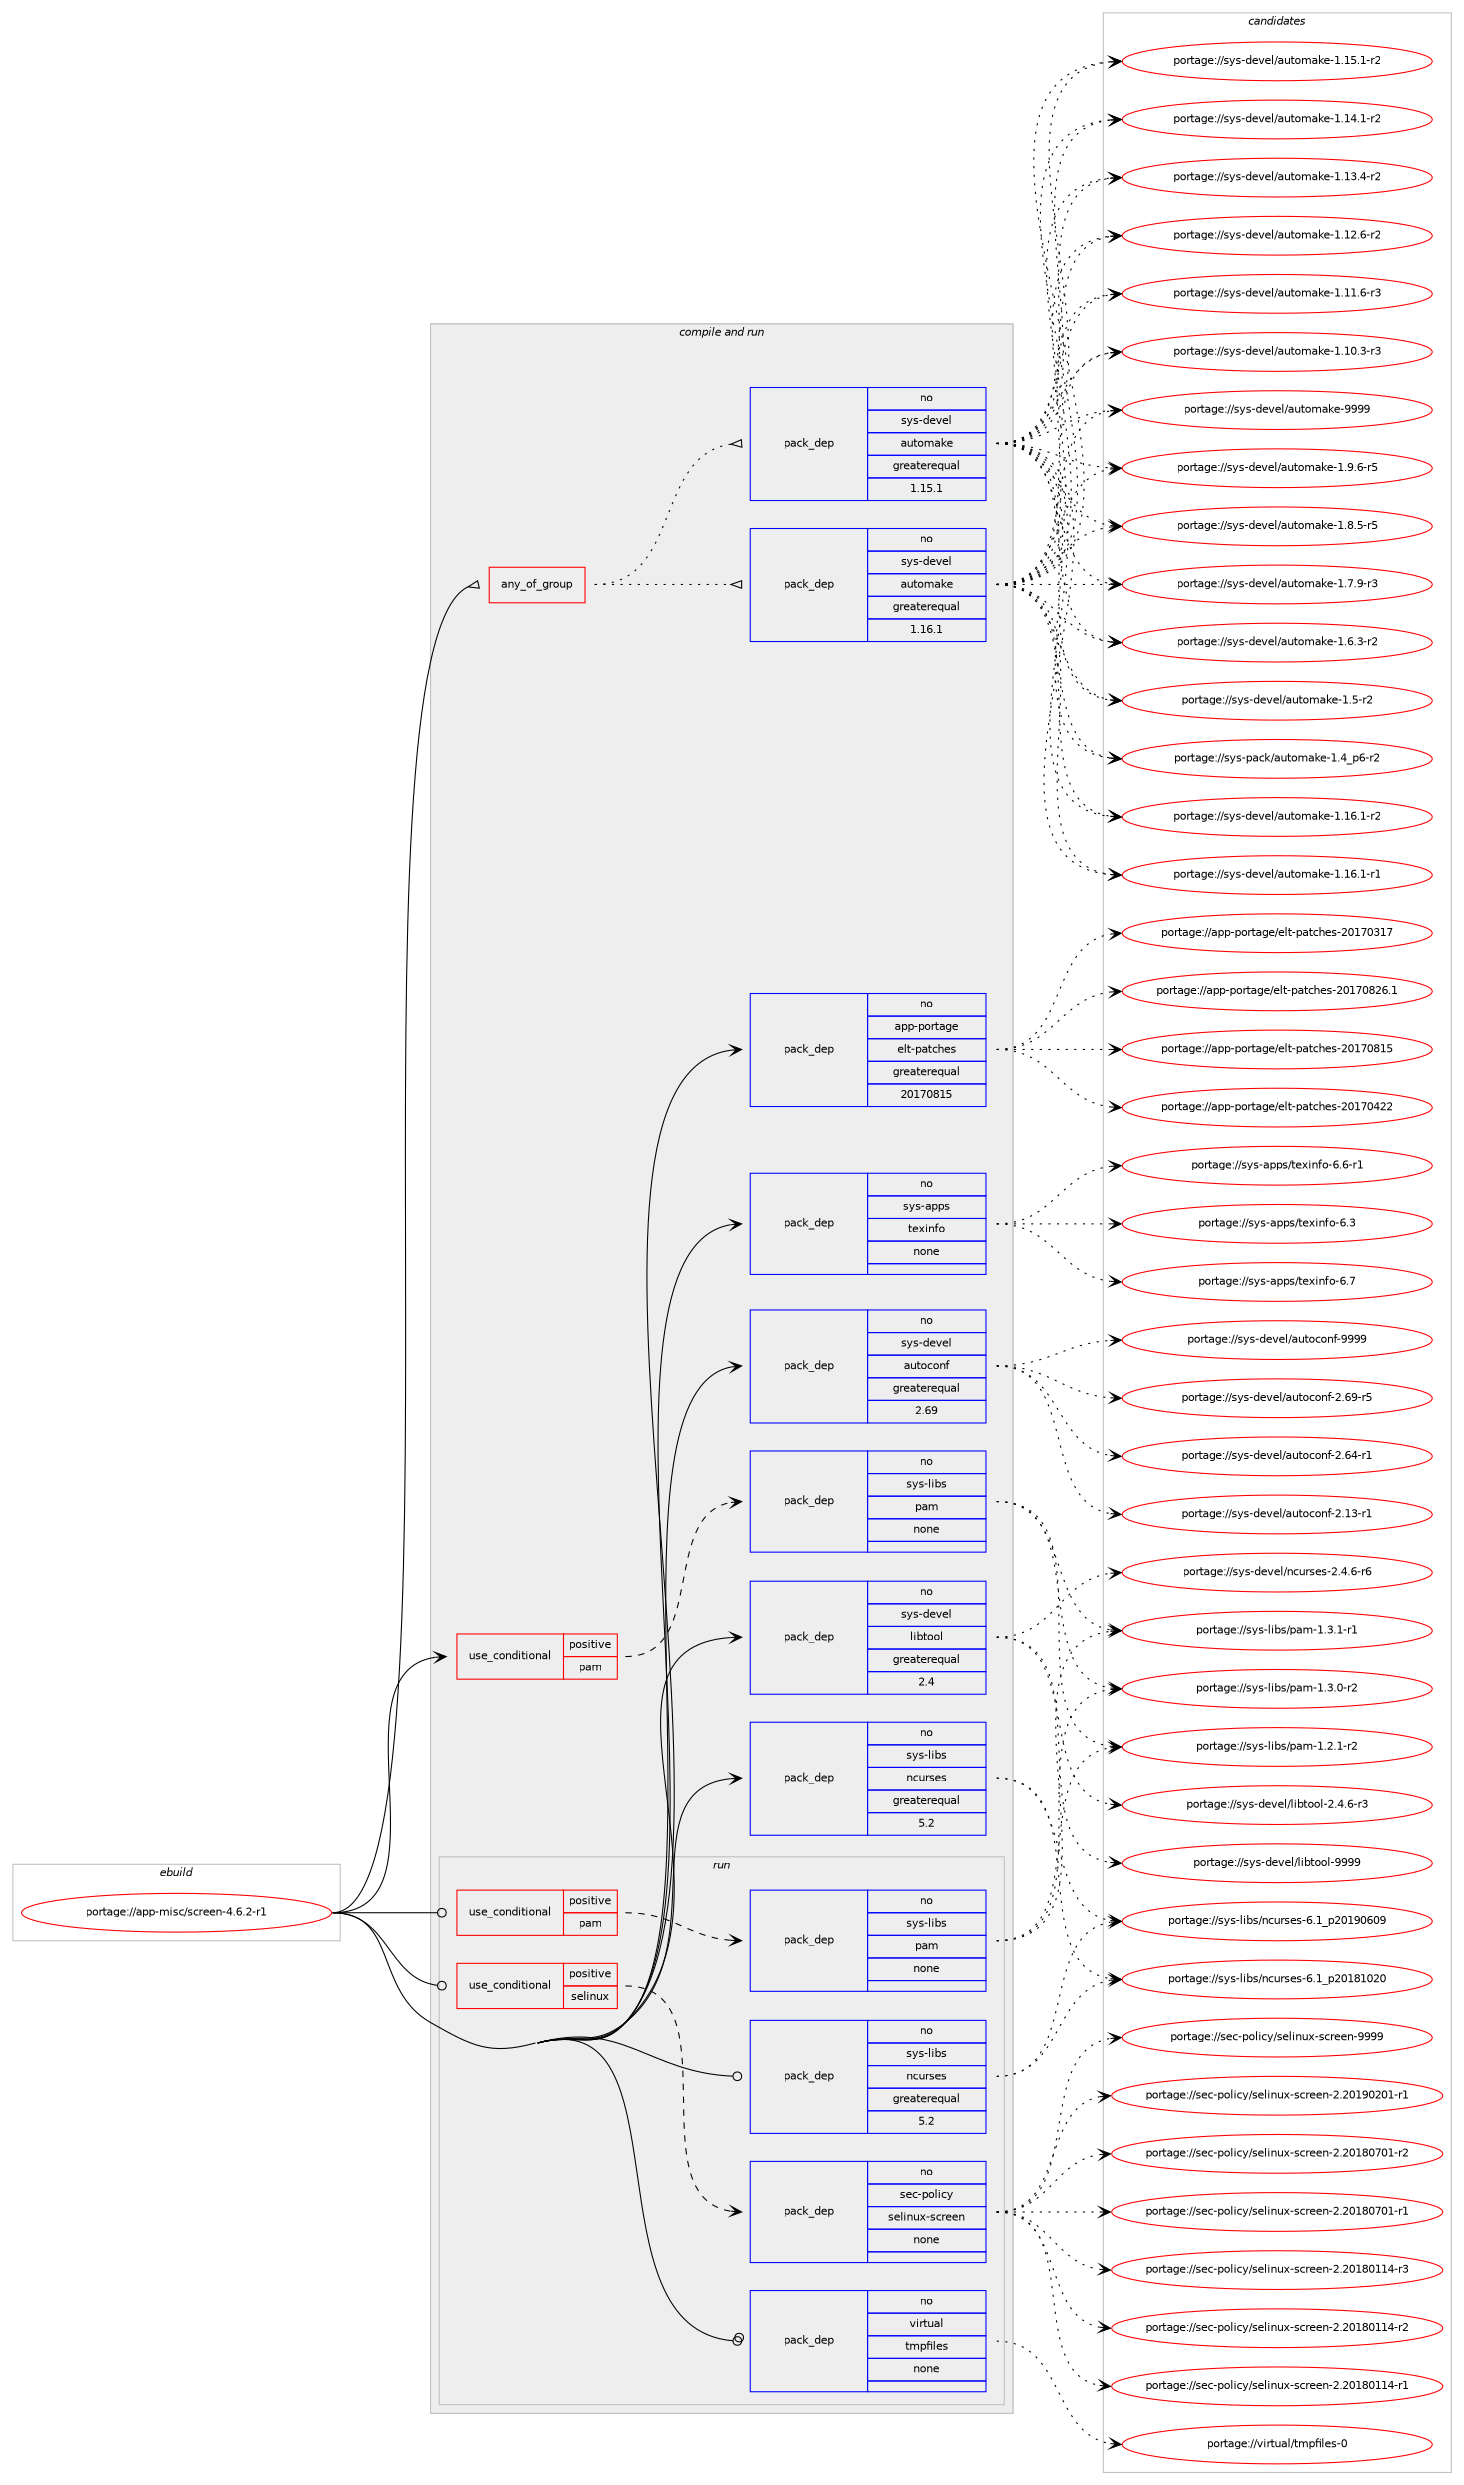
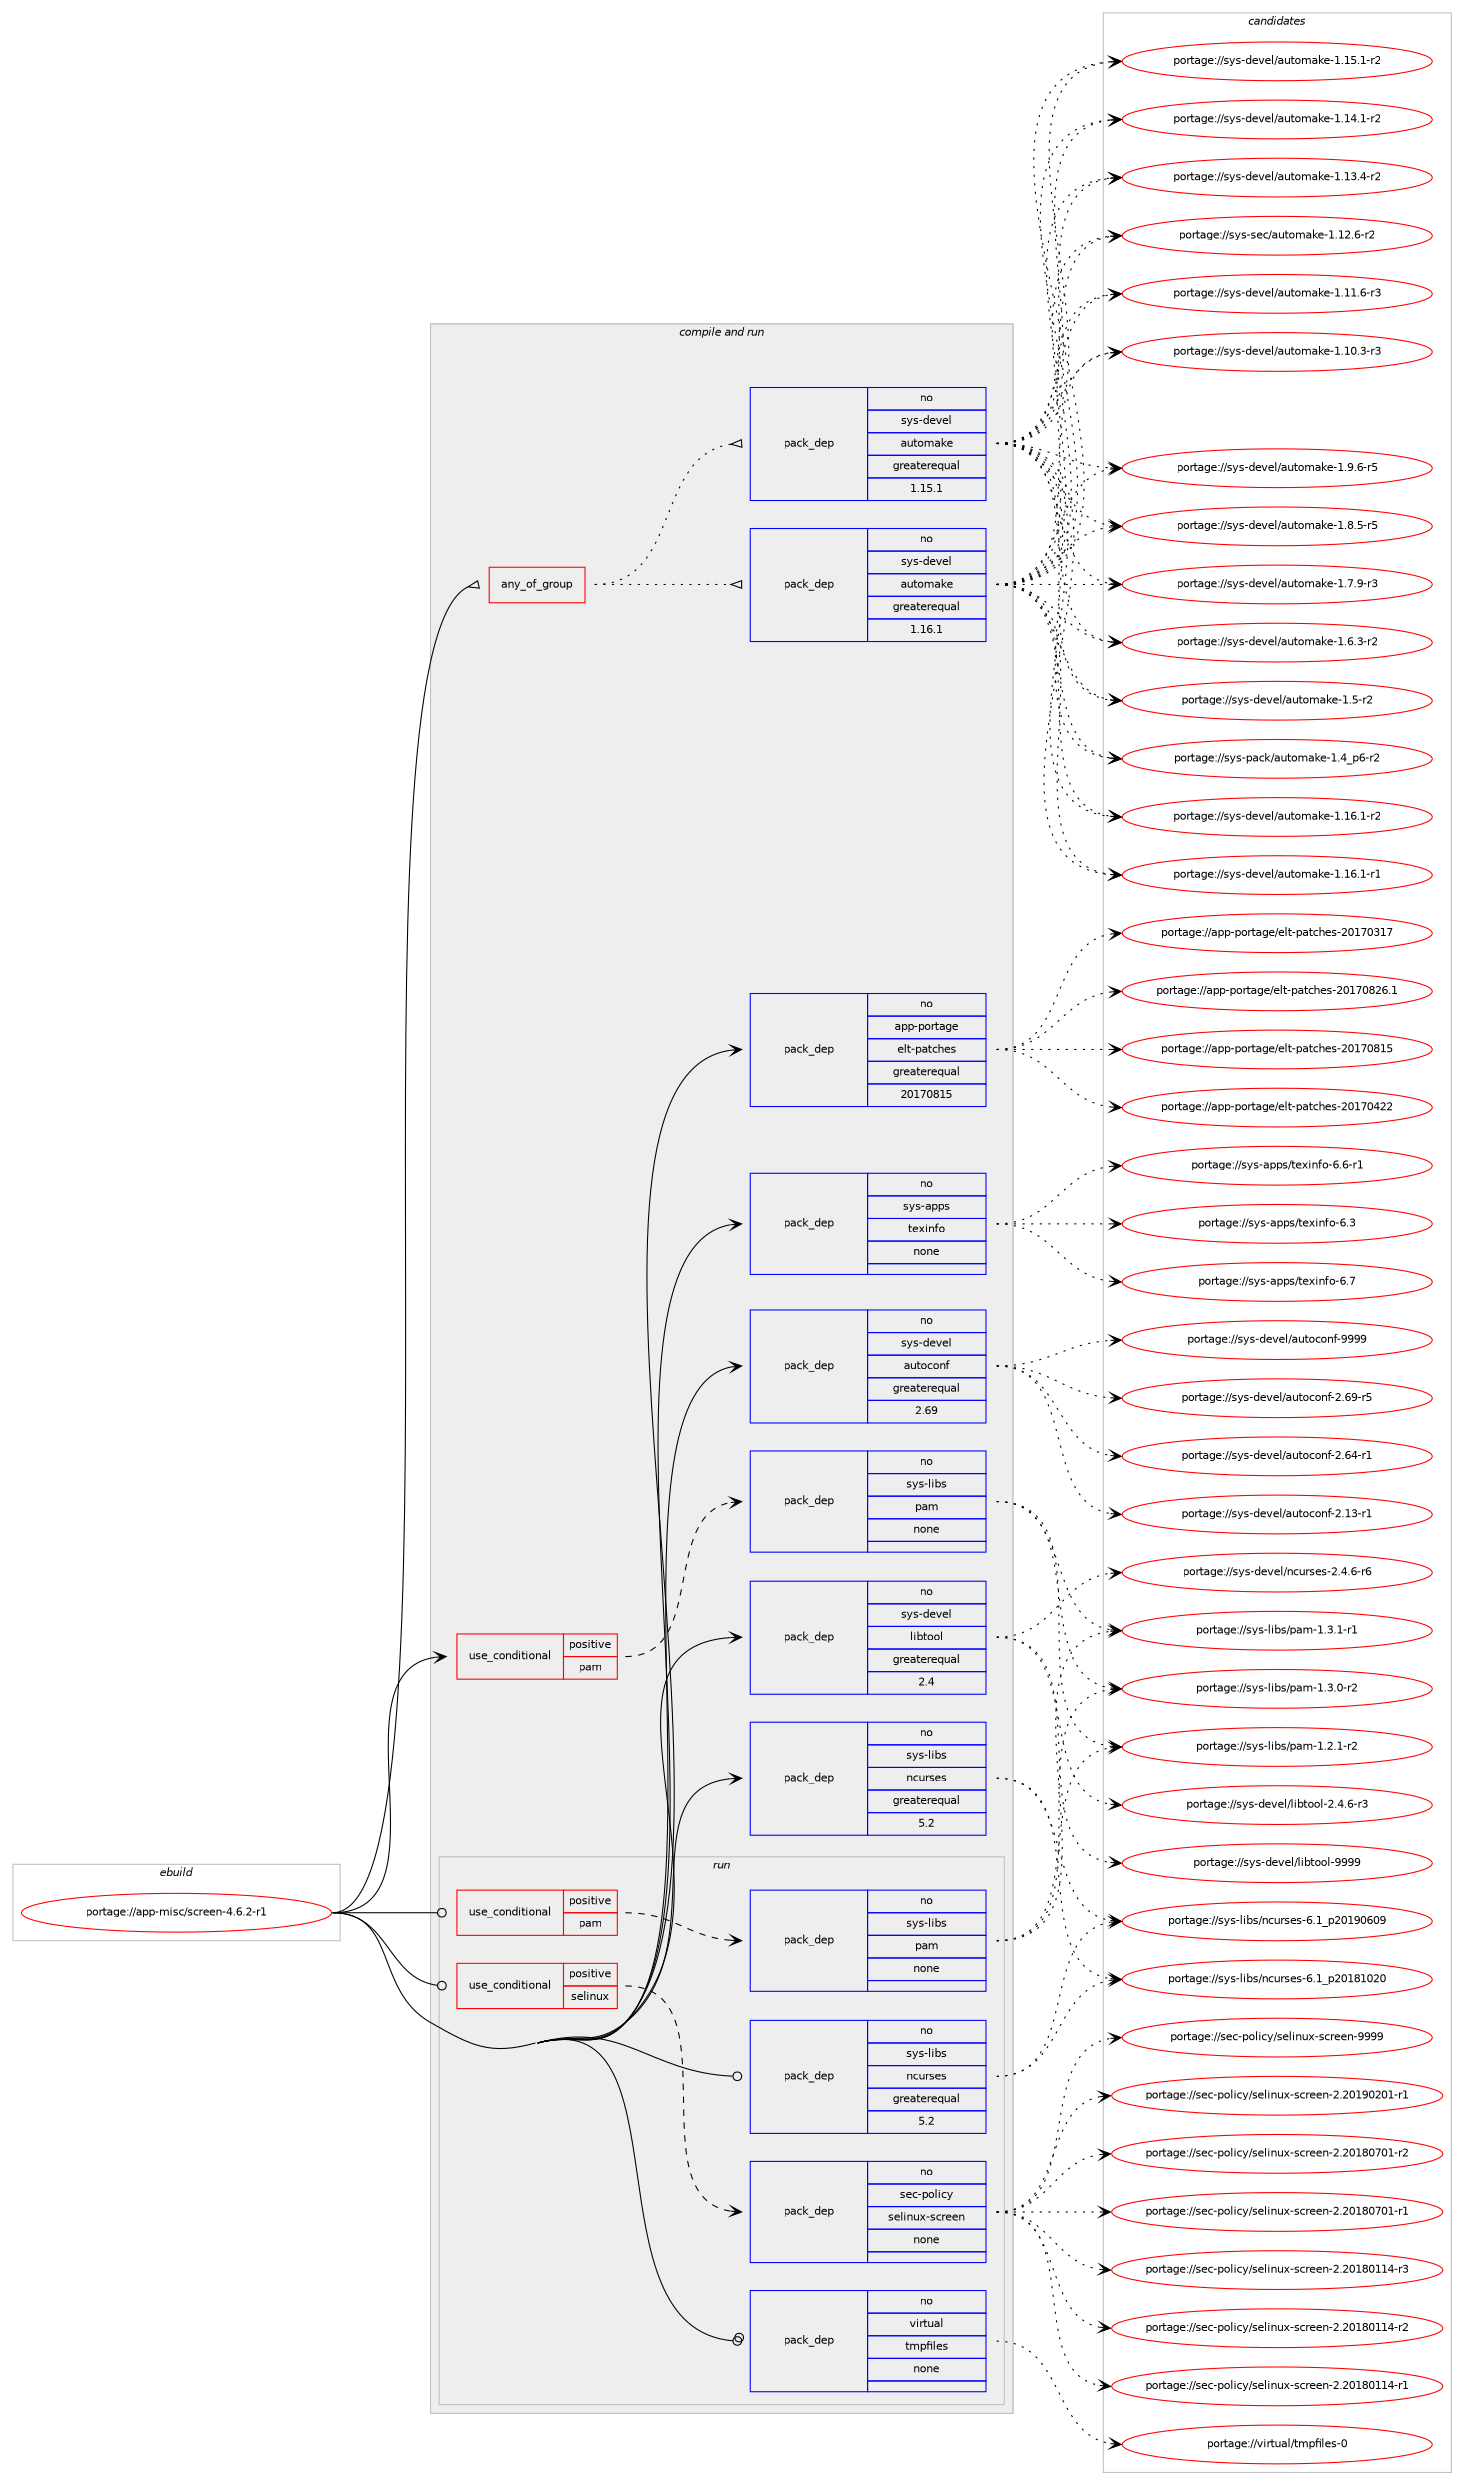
(1277, 236) -> (1277, 236)
(1277, 410) -> none
